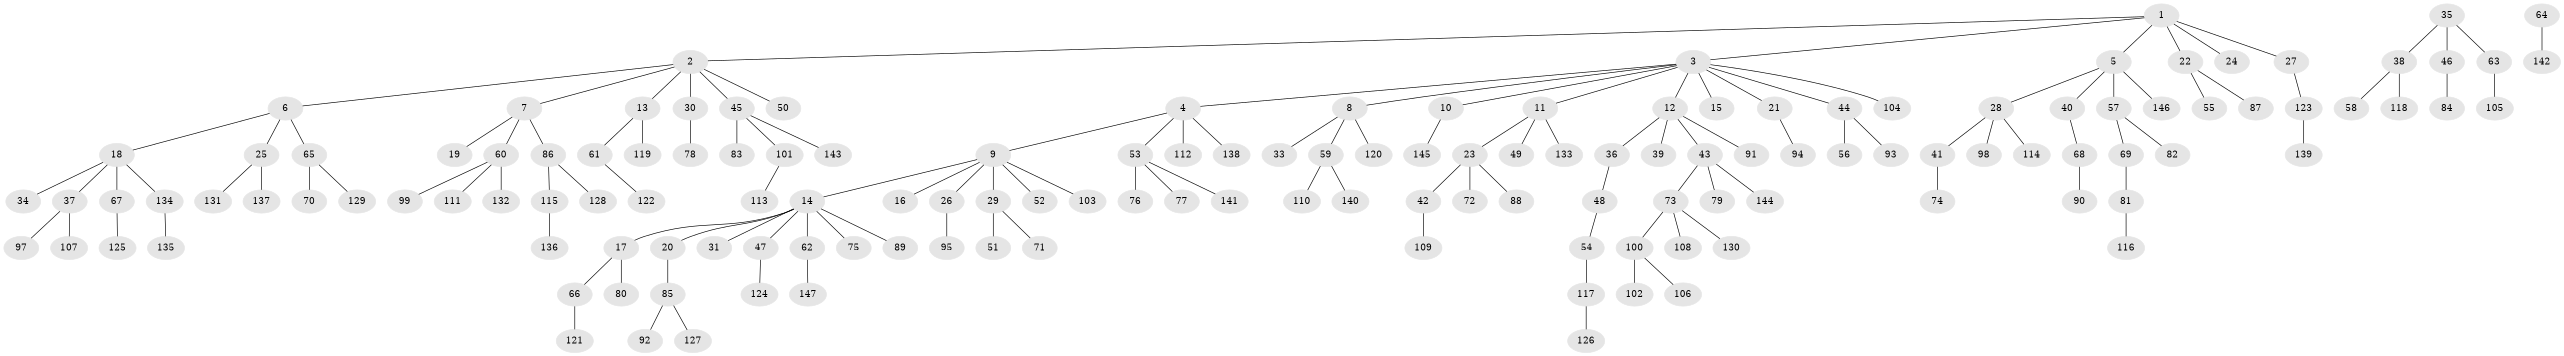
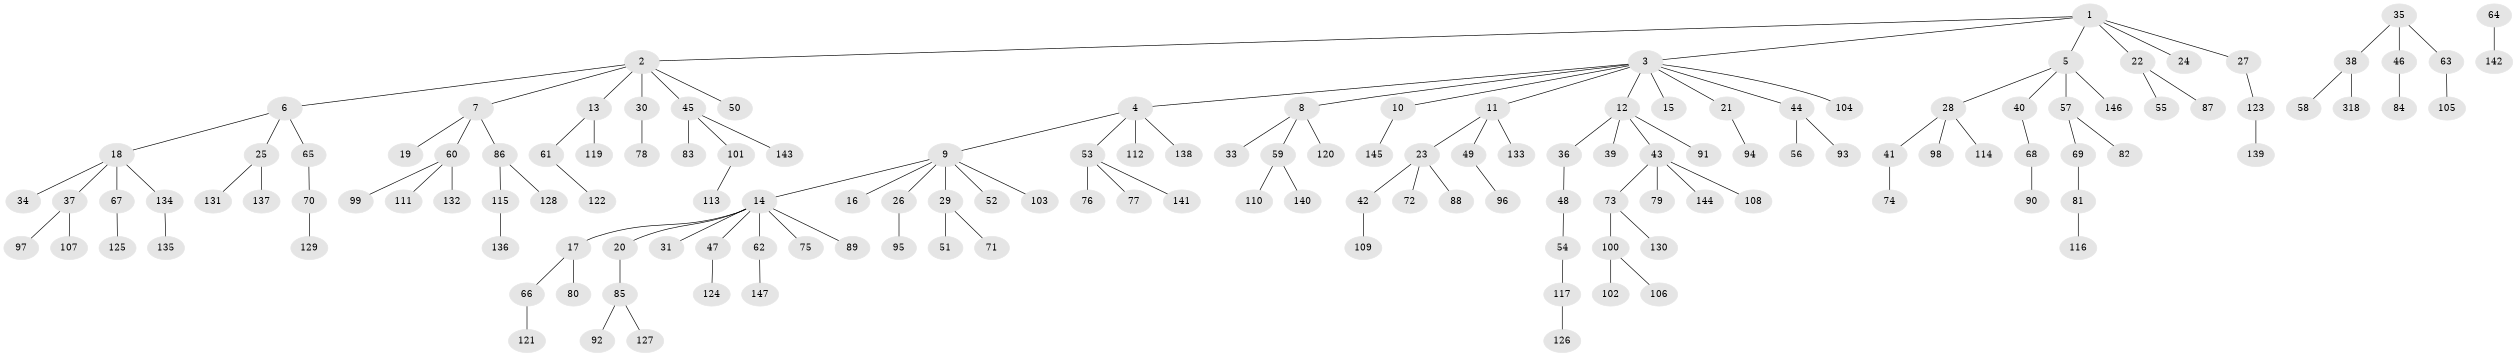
(2399, 108) -> (2351, 108)
(333, 178) -> (309, 225)
none -> (1503, 202)
(1677, 225) -> (1705, 178)
